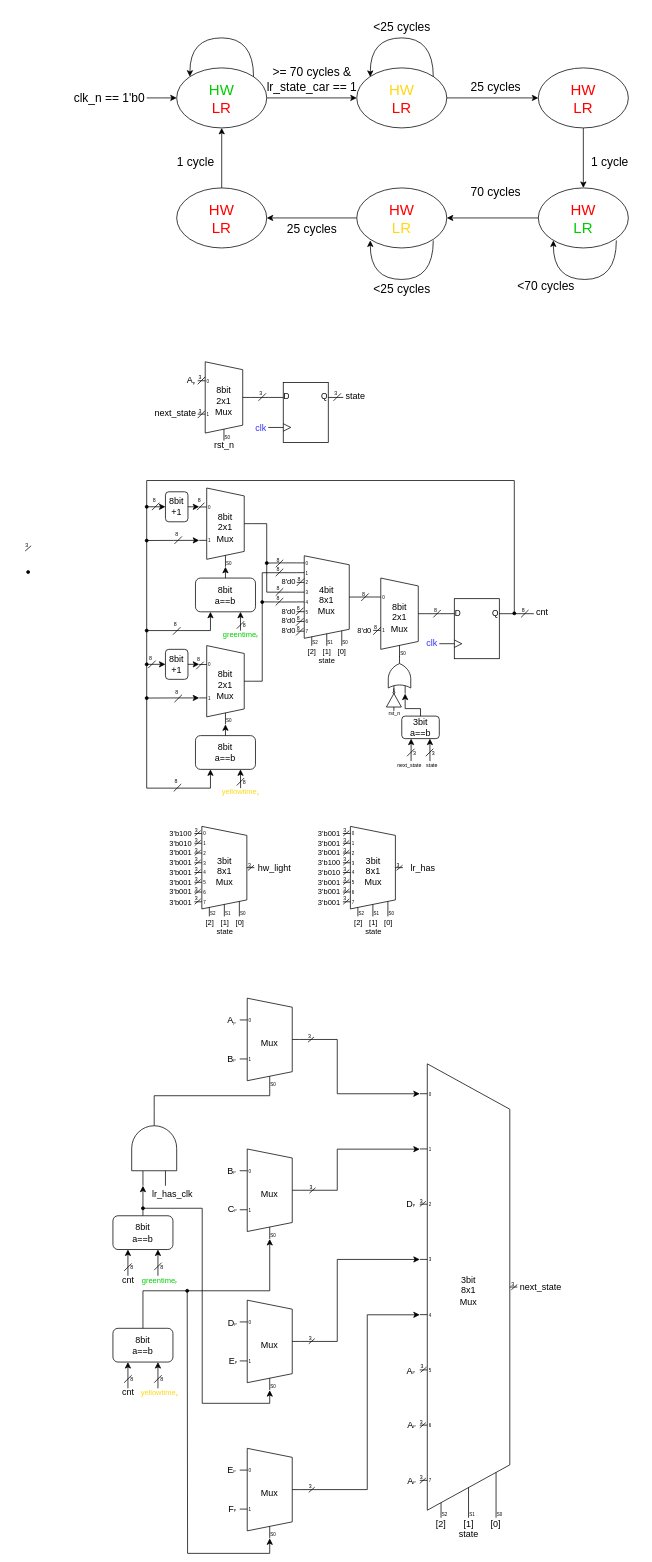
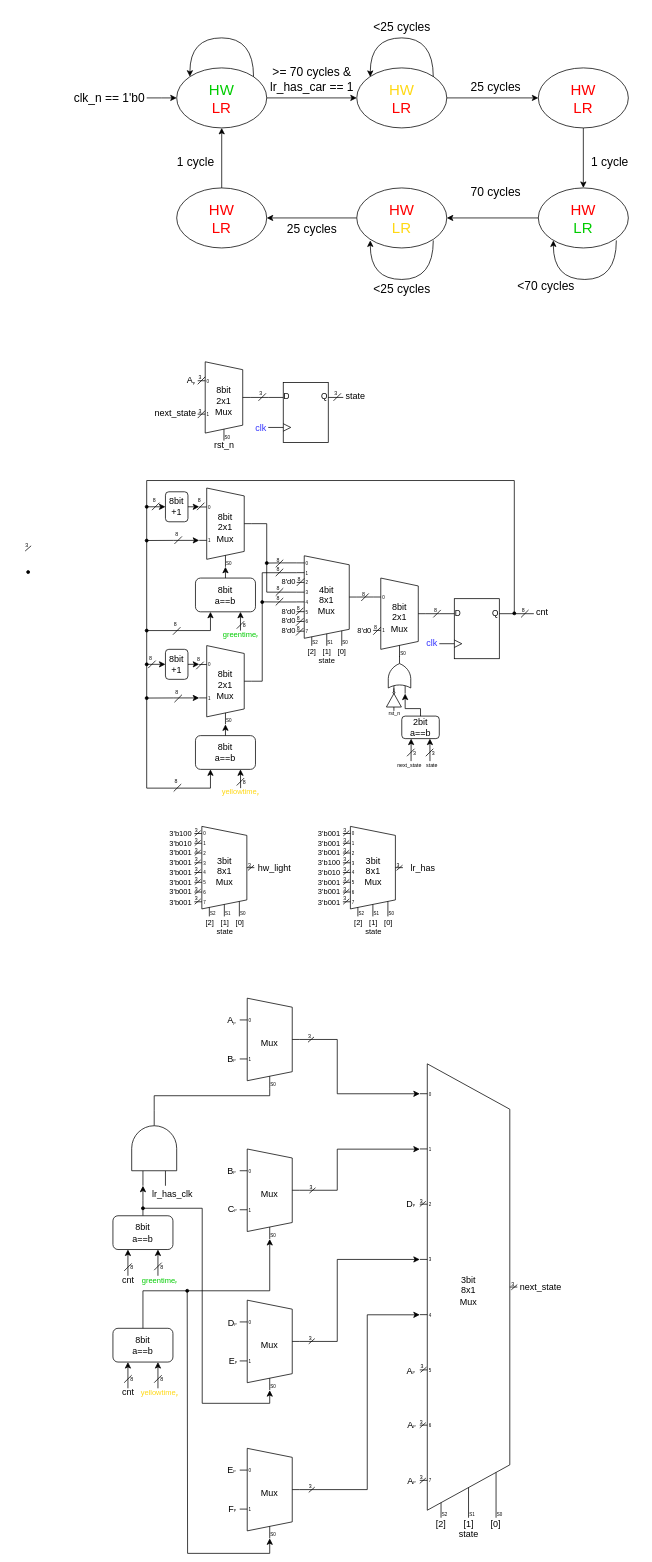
(312, 79) -> (312, 79)
(420, 727) -> (420, 727)
